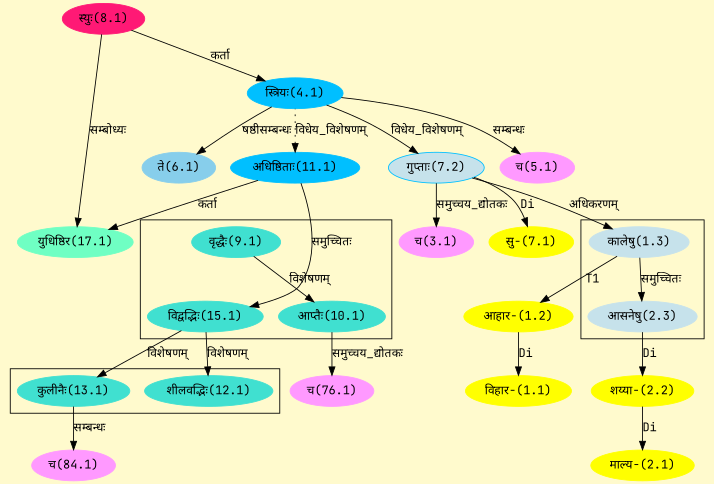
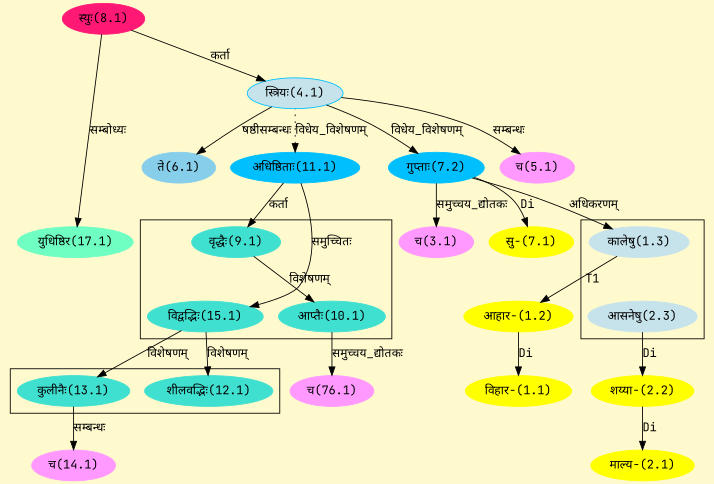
(295, 93) -> (295, 93)
(436, 168) -> (436, 168)
(187, 203) -> (268, 202)
(641, 275) -> none
(74, 465) -> (74, 465)
